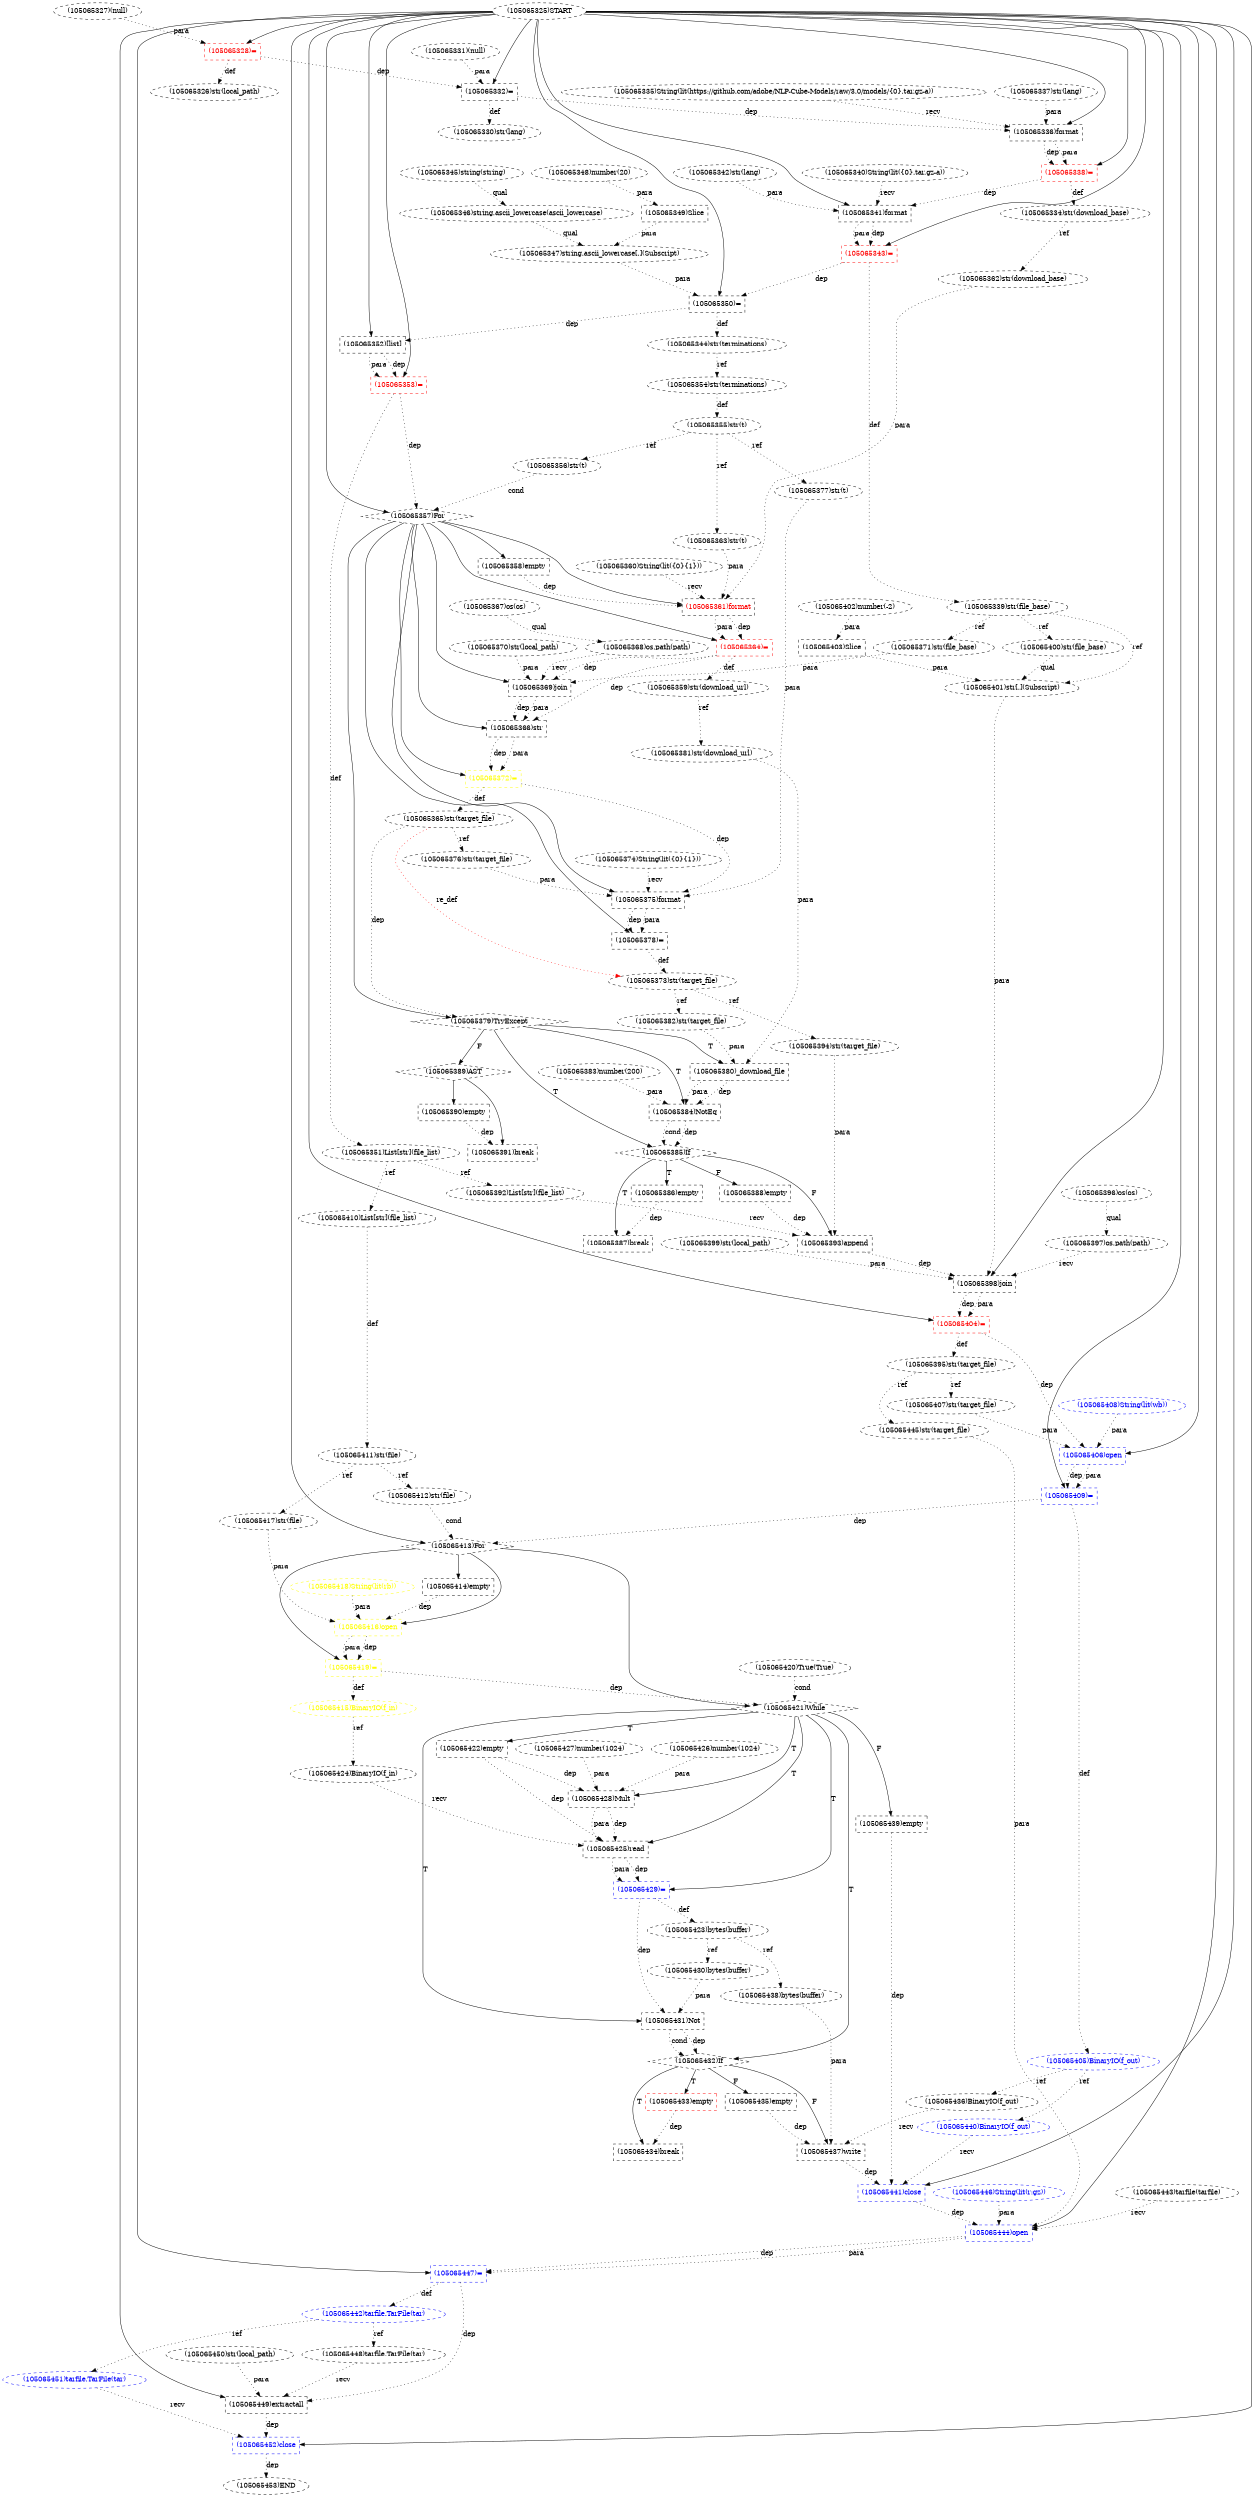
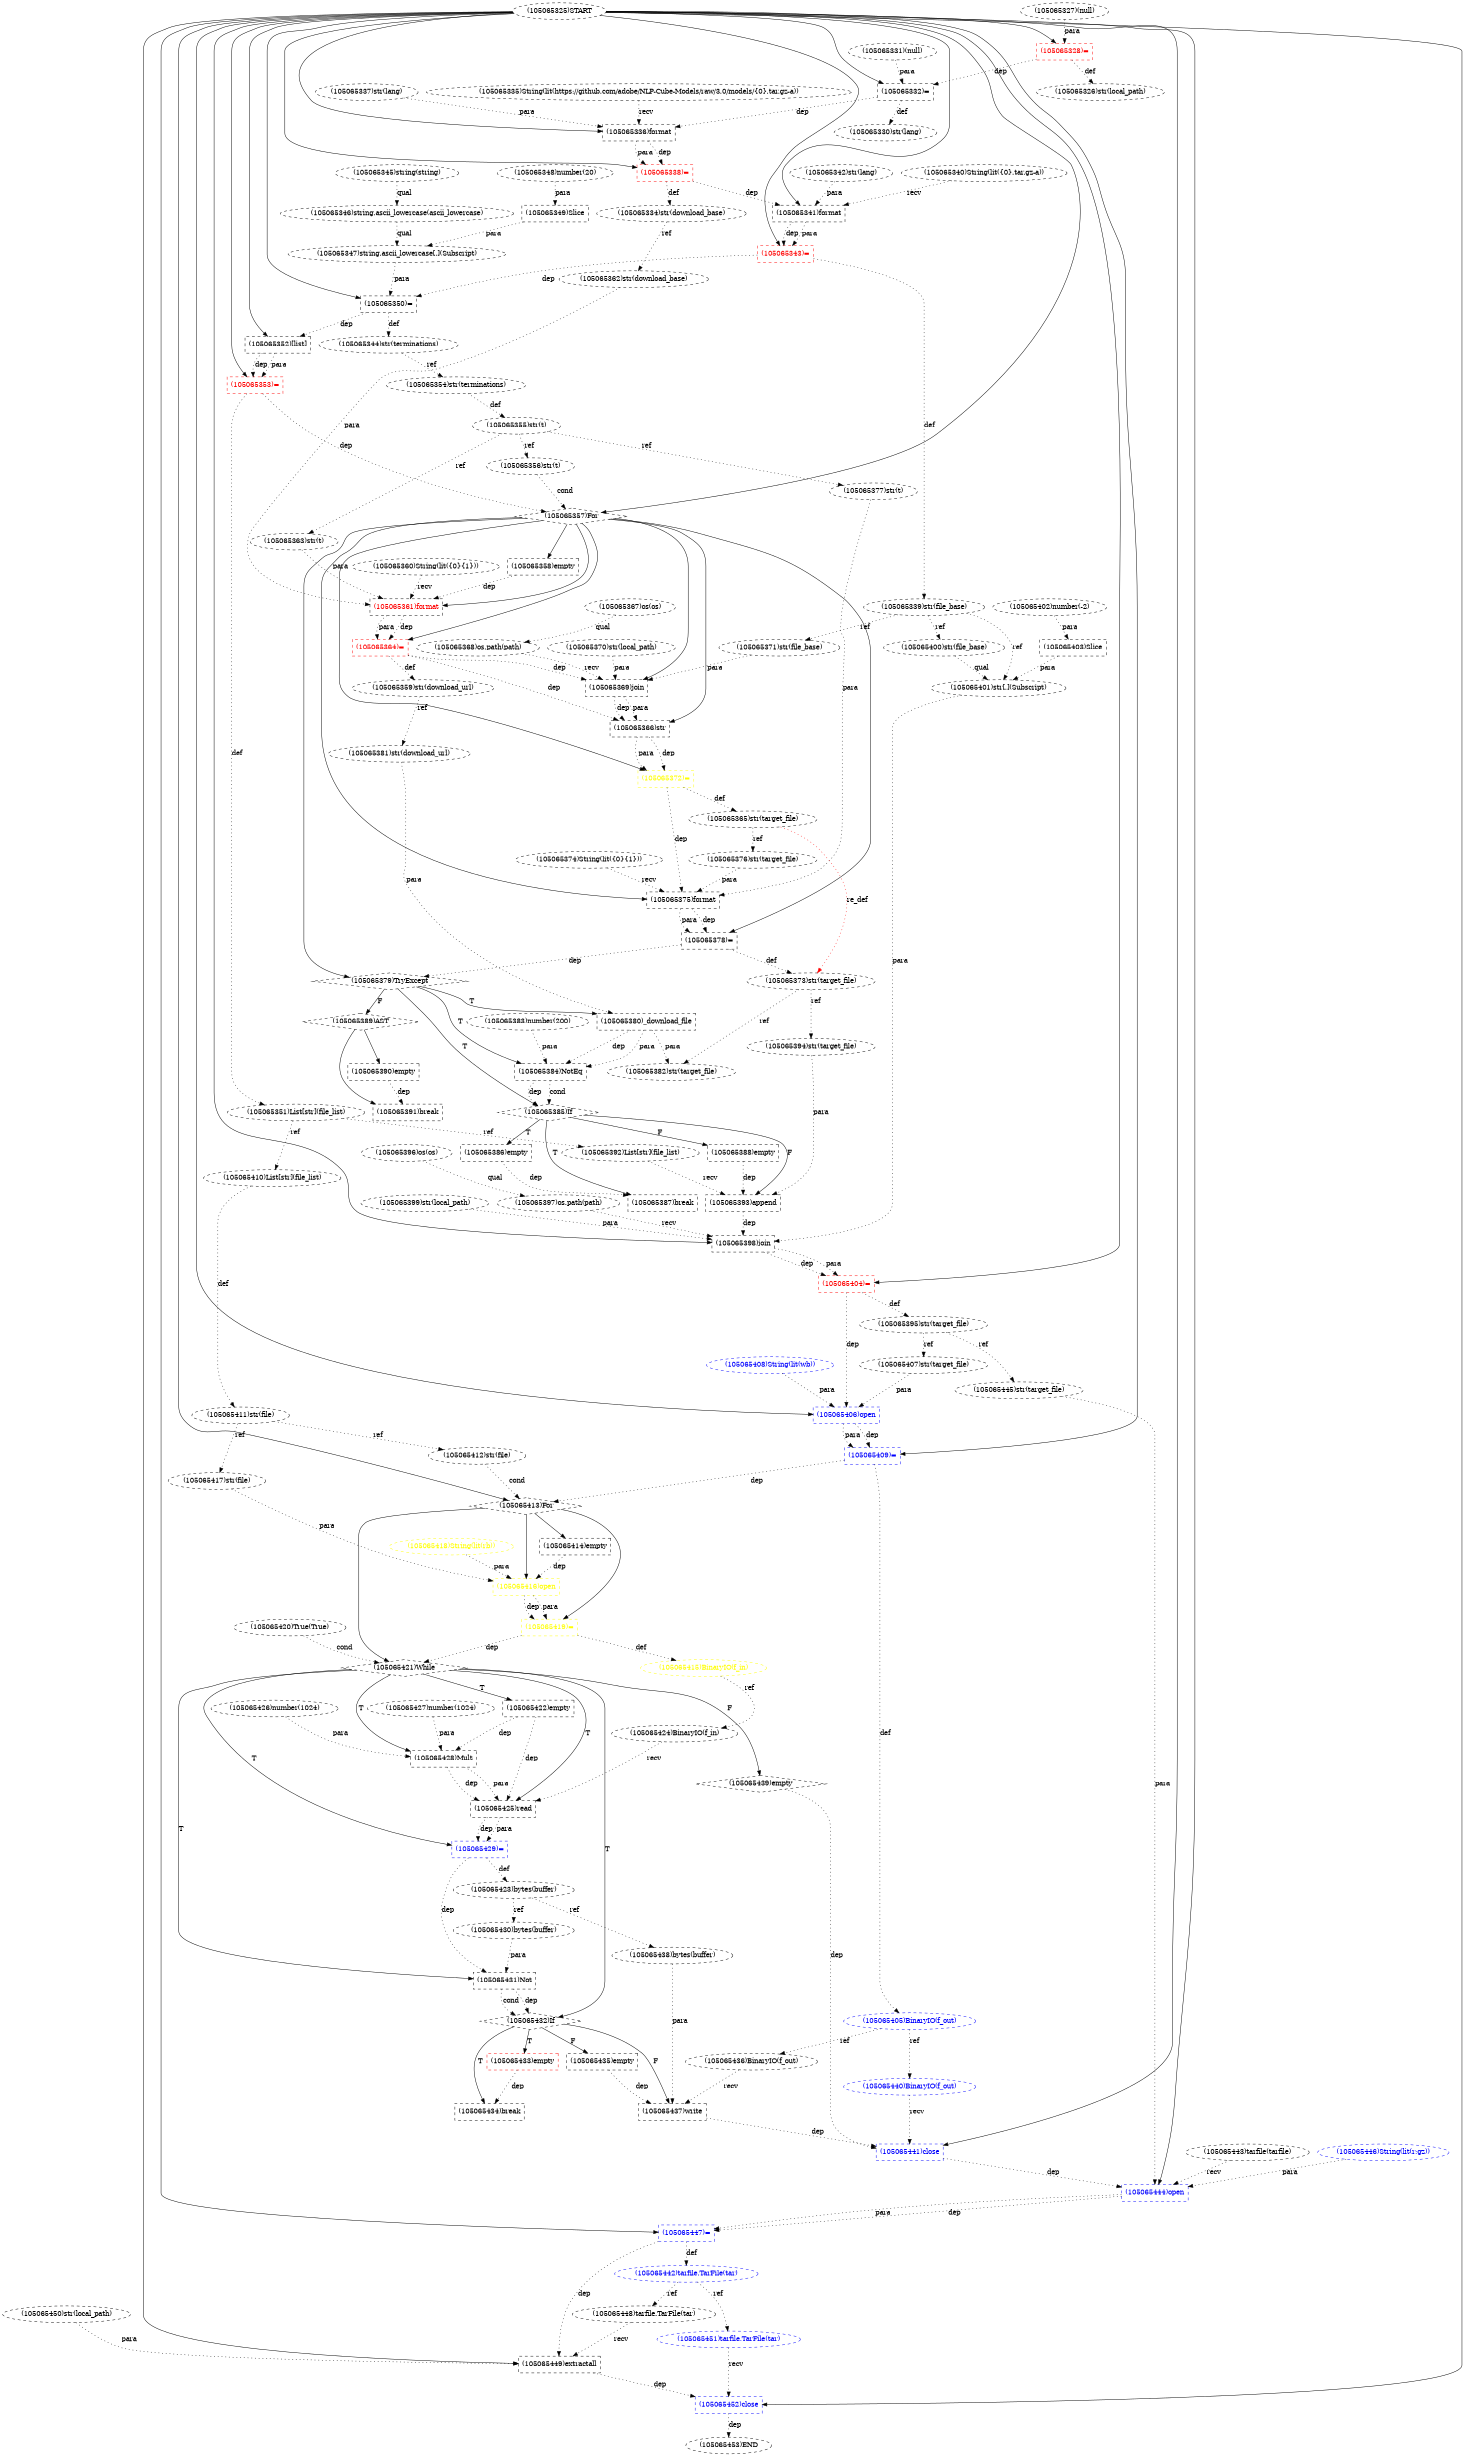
(372, 940) -> (555, 960)
(719, 1042) -> (660, 1044)
(891, 1824) -> (761, 1784)
